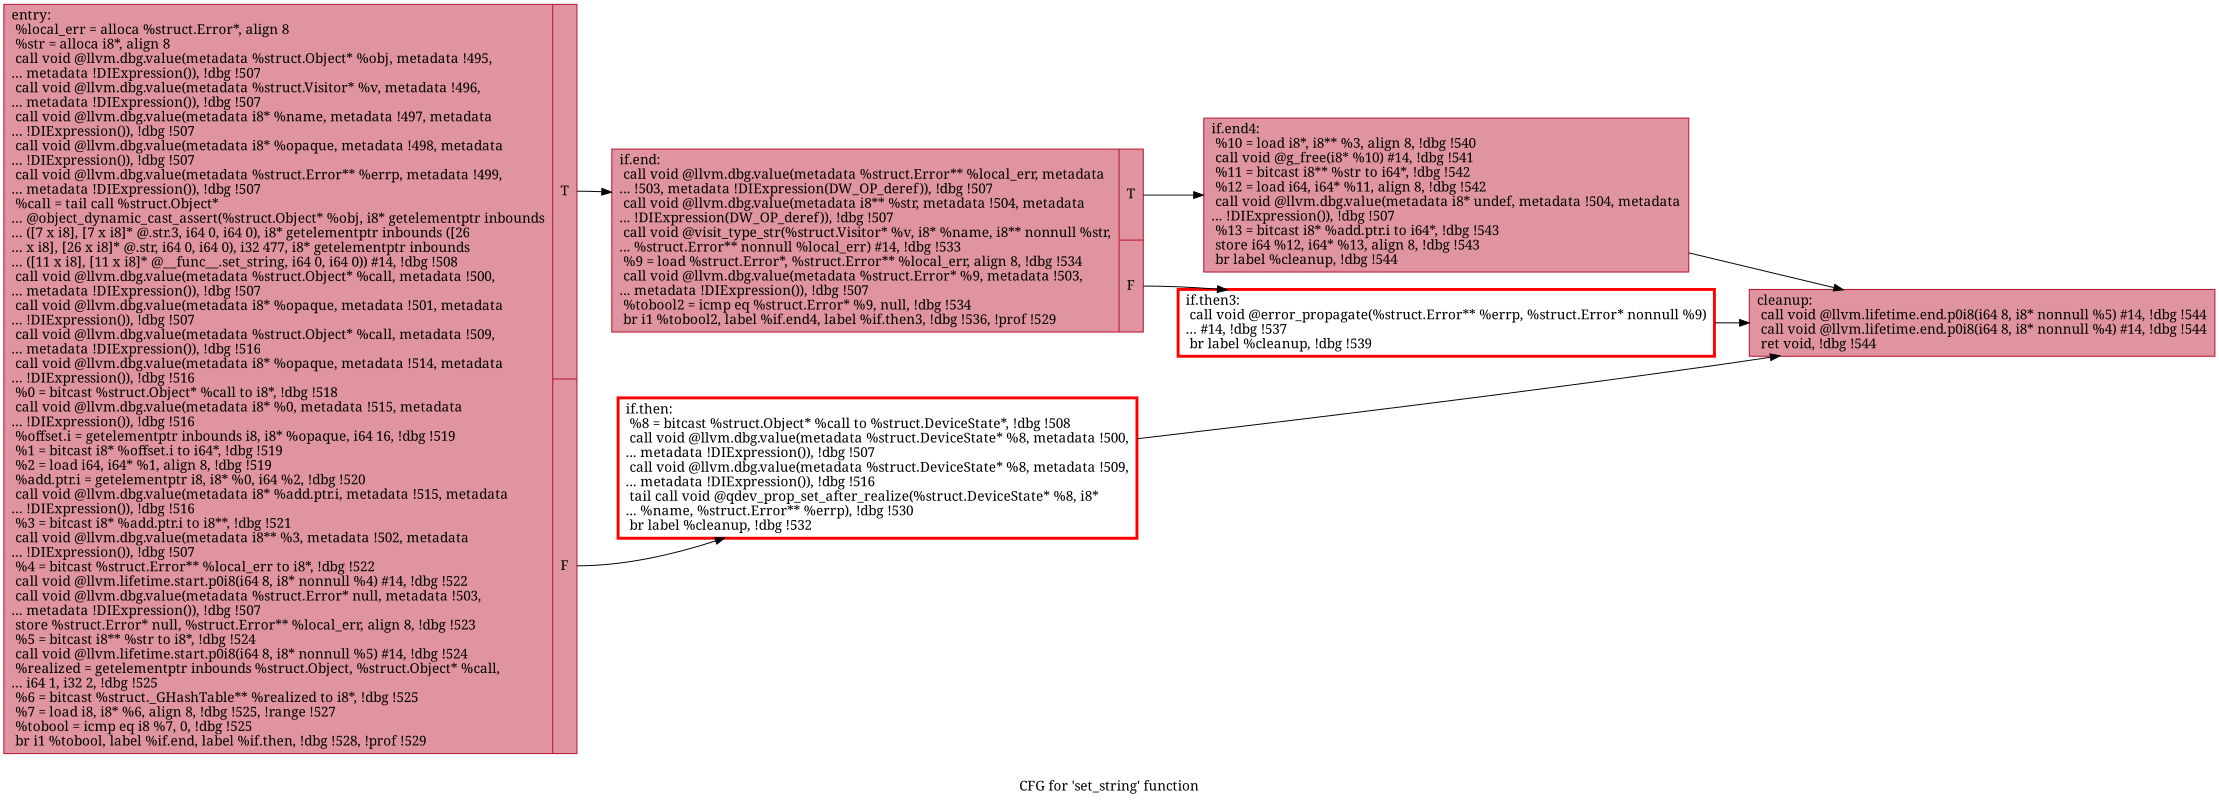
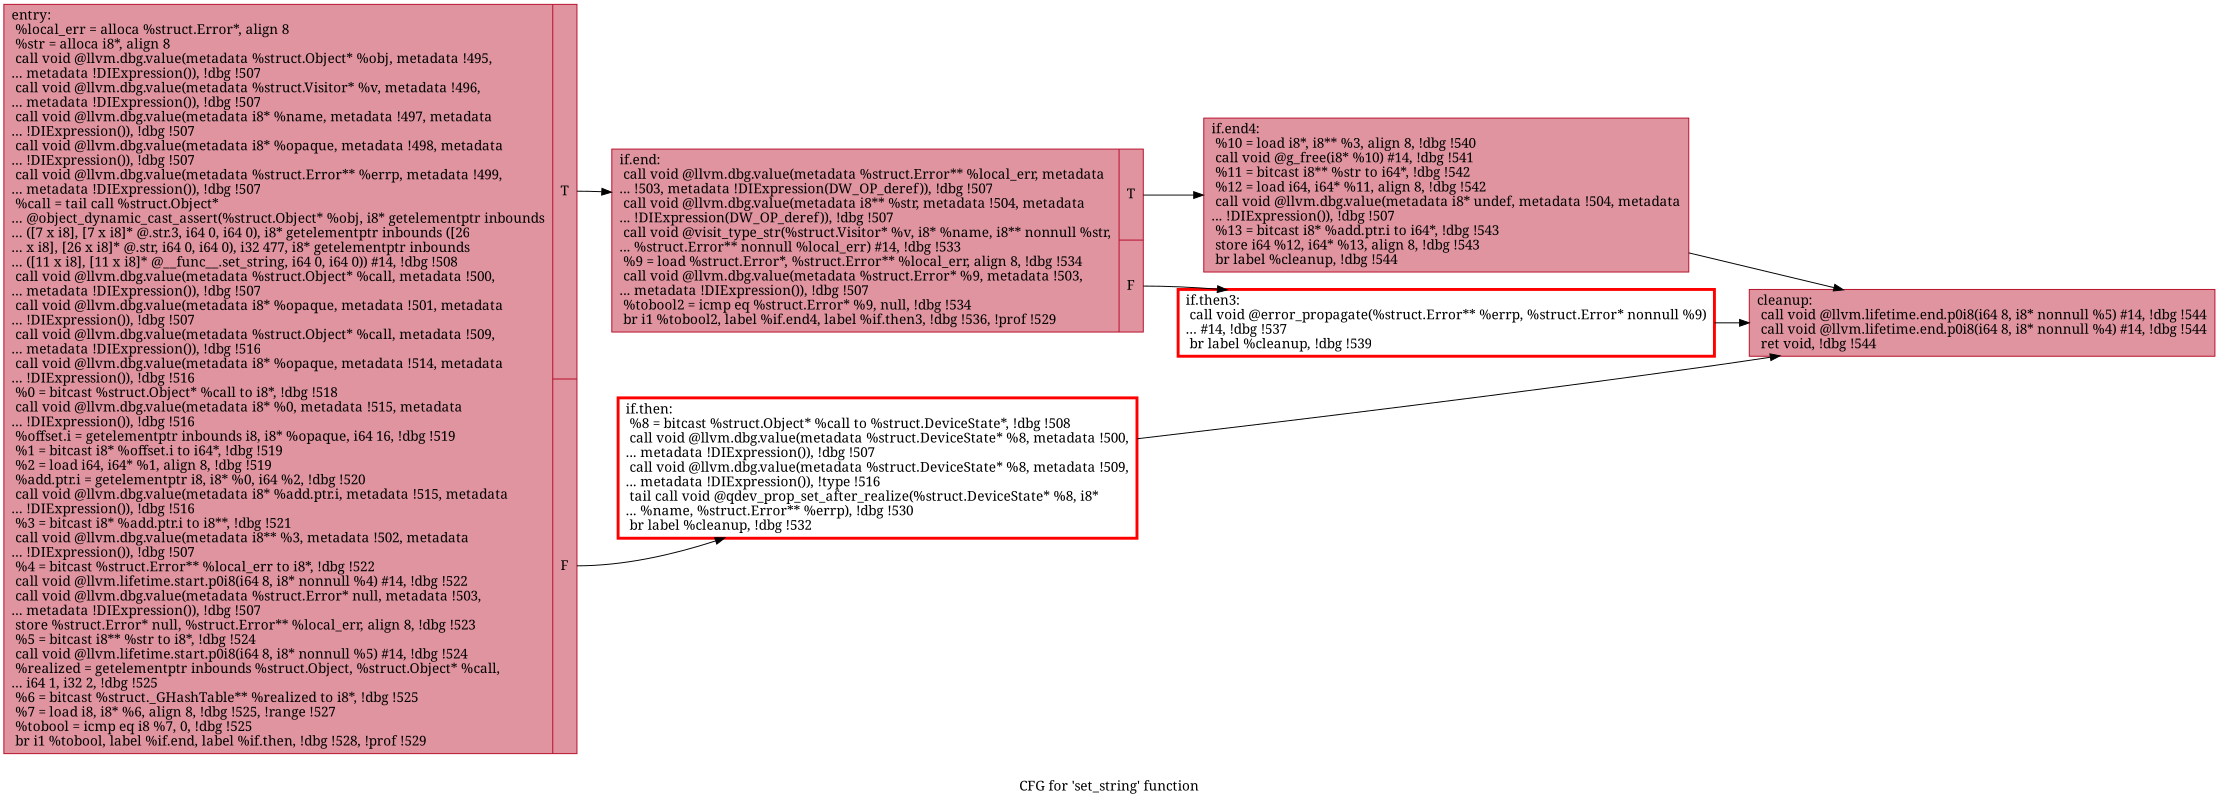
(751, 482) -> (753, 482)
